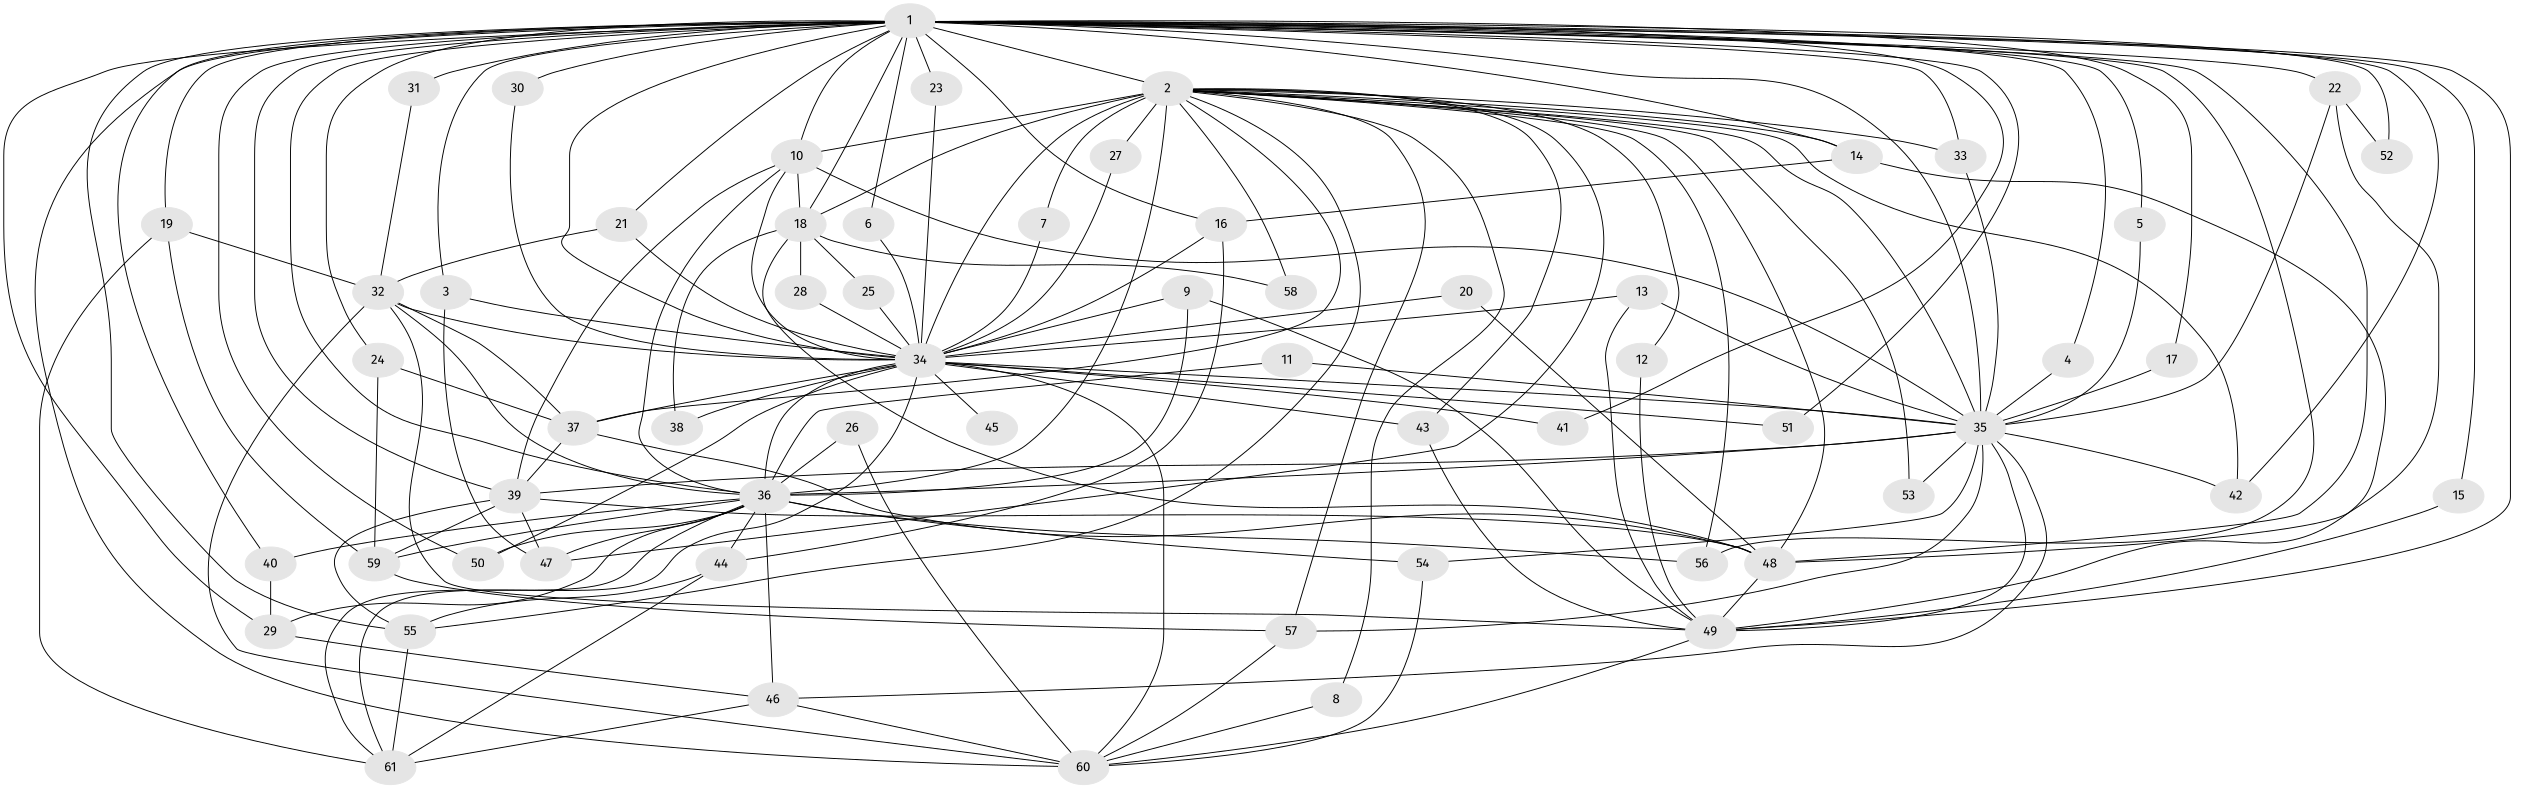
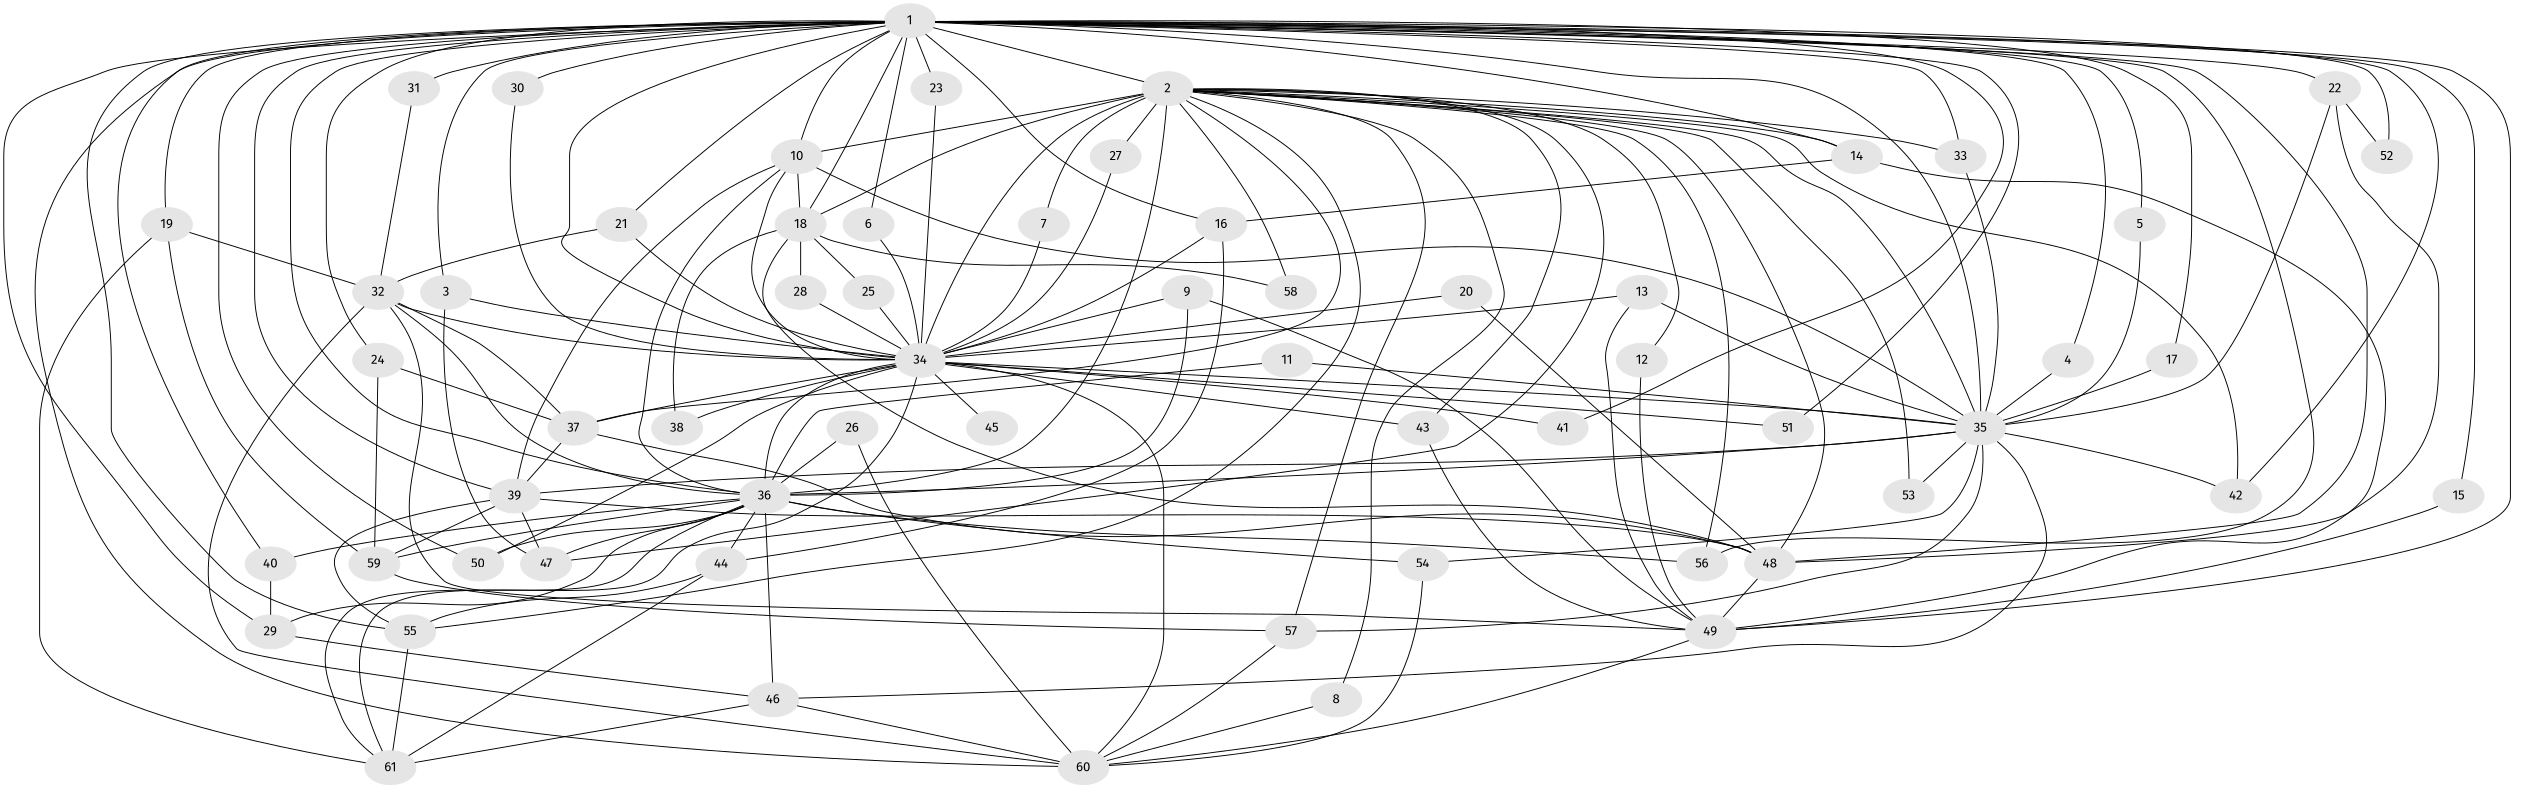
(1980, 599) -> none
